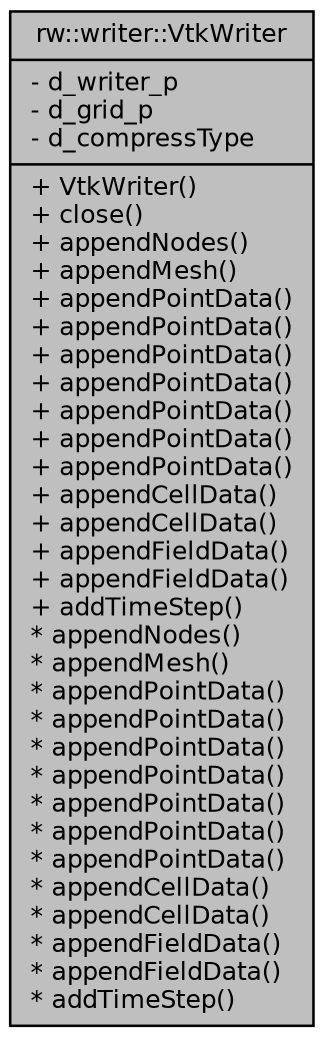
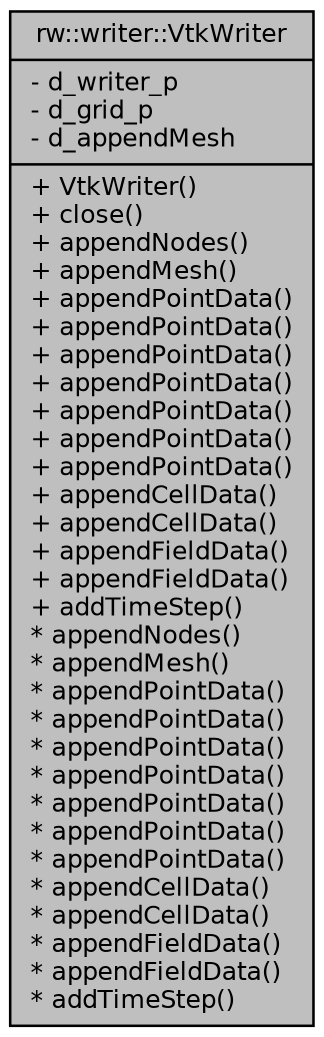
(143, 139) -> (134, 139)
